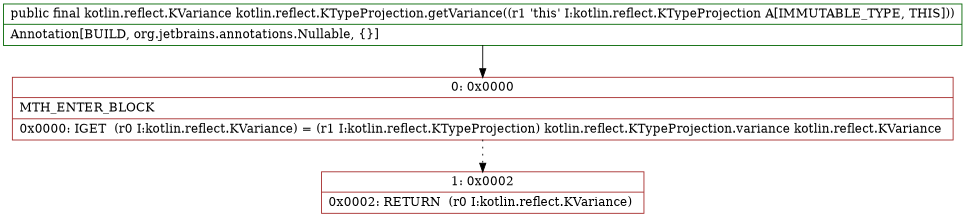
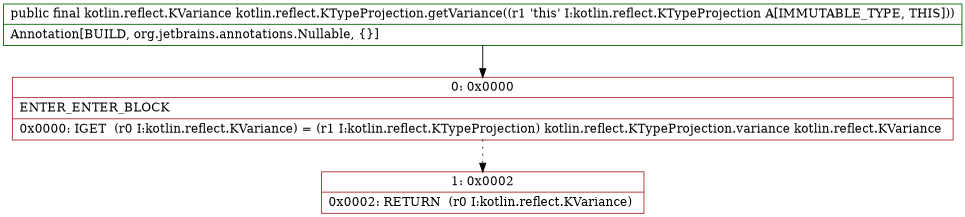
(87, 108) -> (95, 108)
